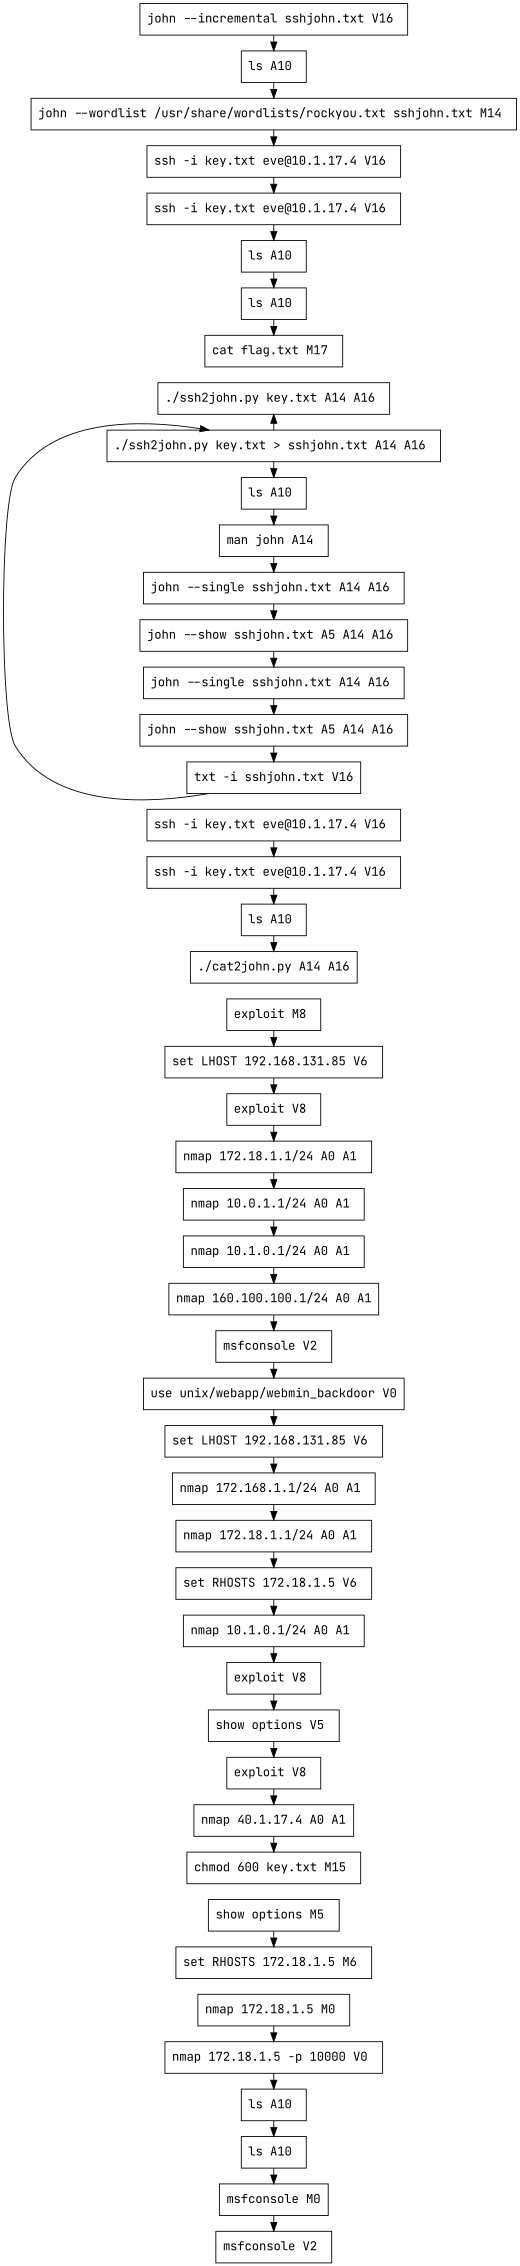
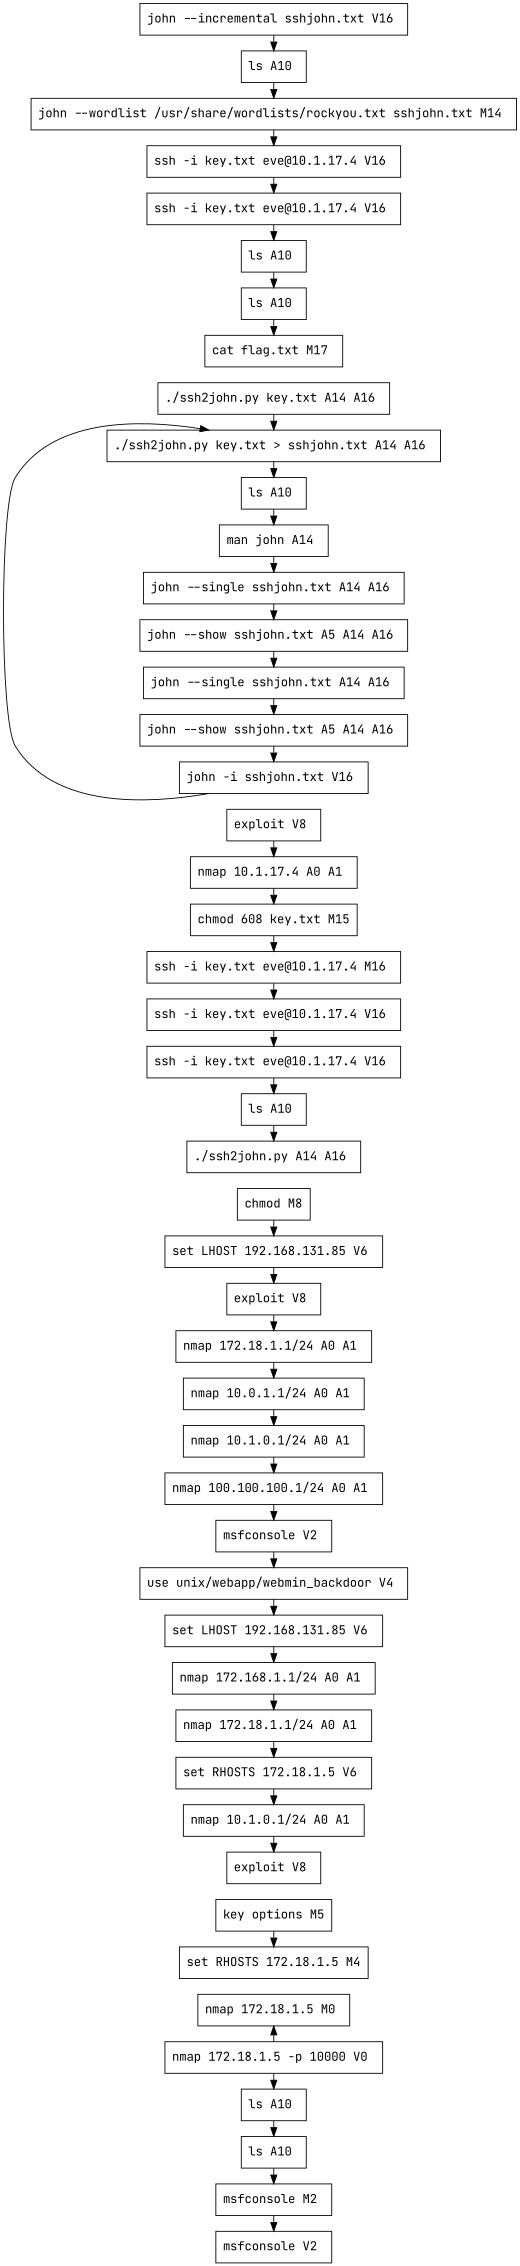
(274, 427) -> (274, 418)
(274, 778) -> (274, 778)
(274, 967) -> (274, 1157)
none -> (274, 967)
(274, 1015) -> (274, 1204)
(274, 1299) -> (274, 1489)
(274, 1394) -> (274, 1584)
(274, 1726) -> none
(274, 1821) -> (274, 873)
(274, 1868) -> (274, 920)
(274, 1915) -> (274, 1915)
(274, 1963) -> (274, 1963)
(274, 2029) -> (274, 2038)
(274, 2200) -> (274, 2200)
